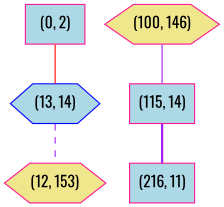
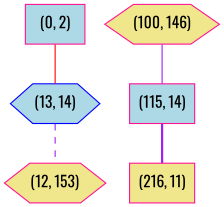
(162, 183) -> (162, 183)
